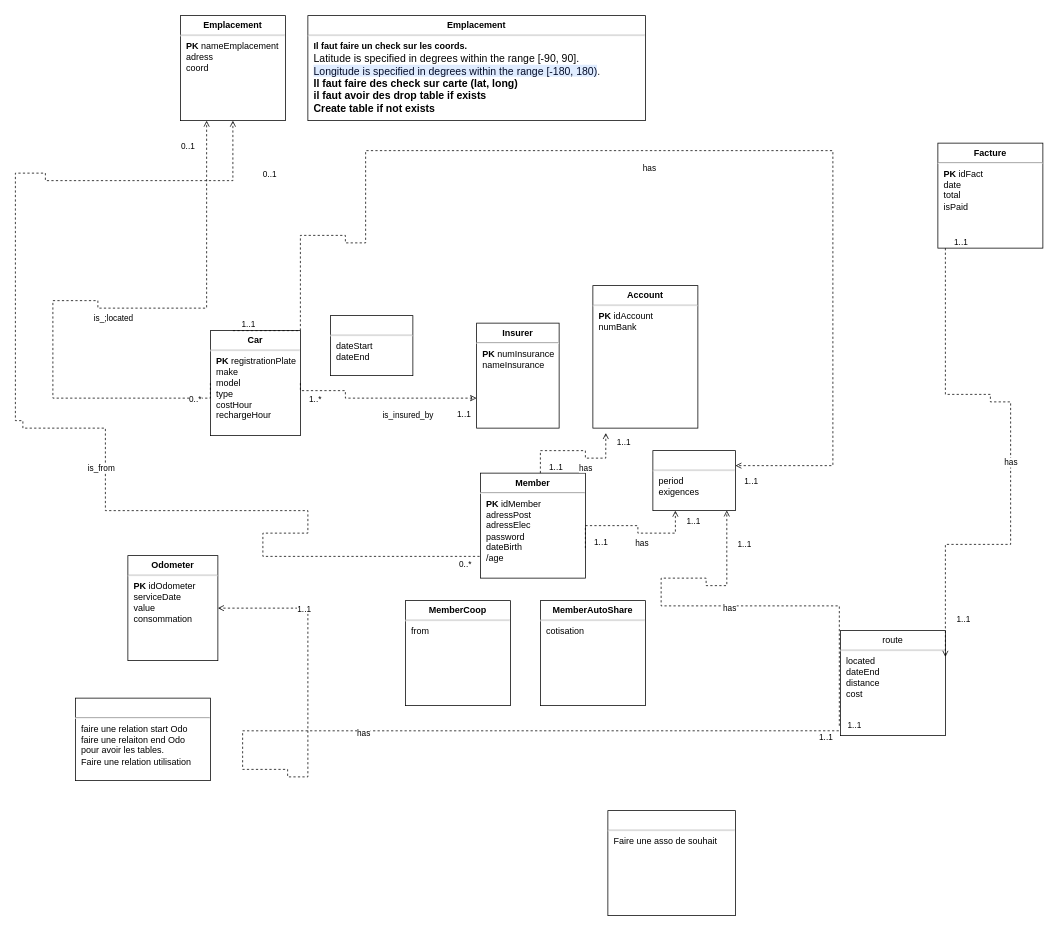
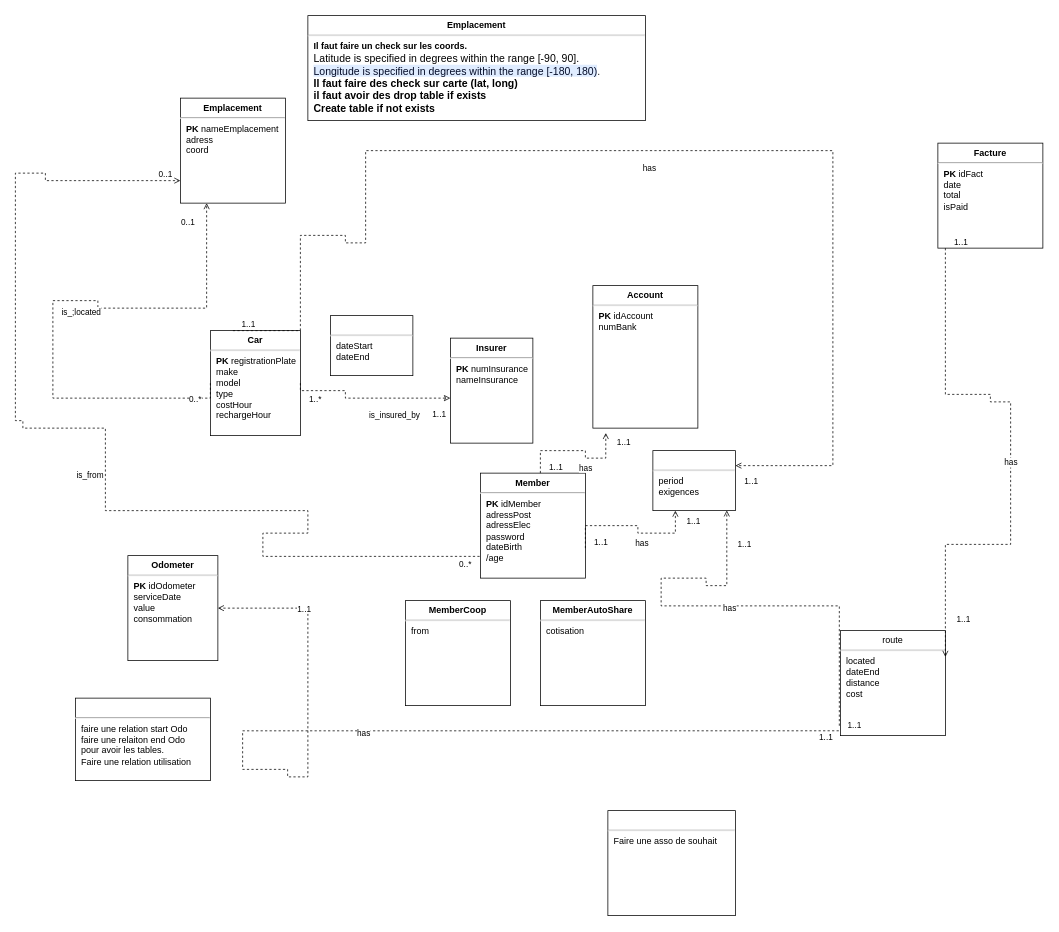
(233, 68) -> (233, 150)
(518, 375) -> (492, 390)
